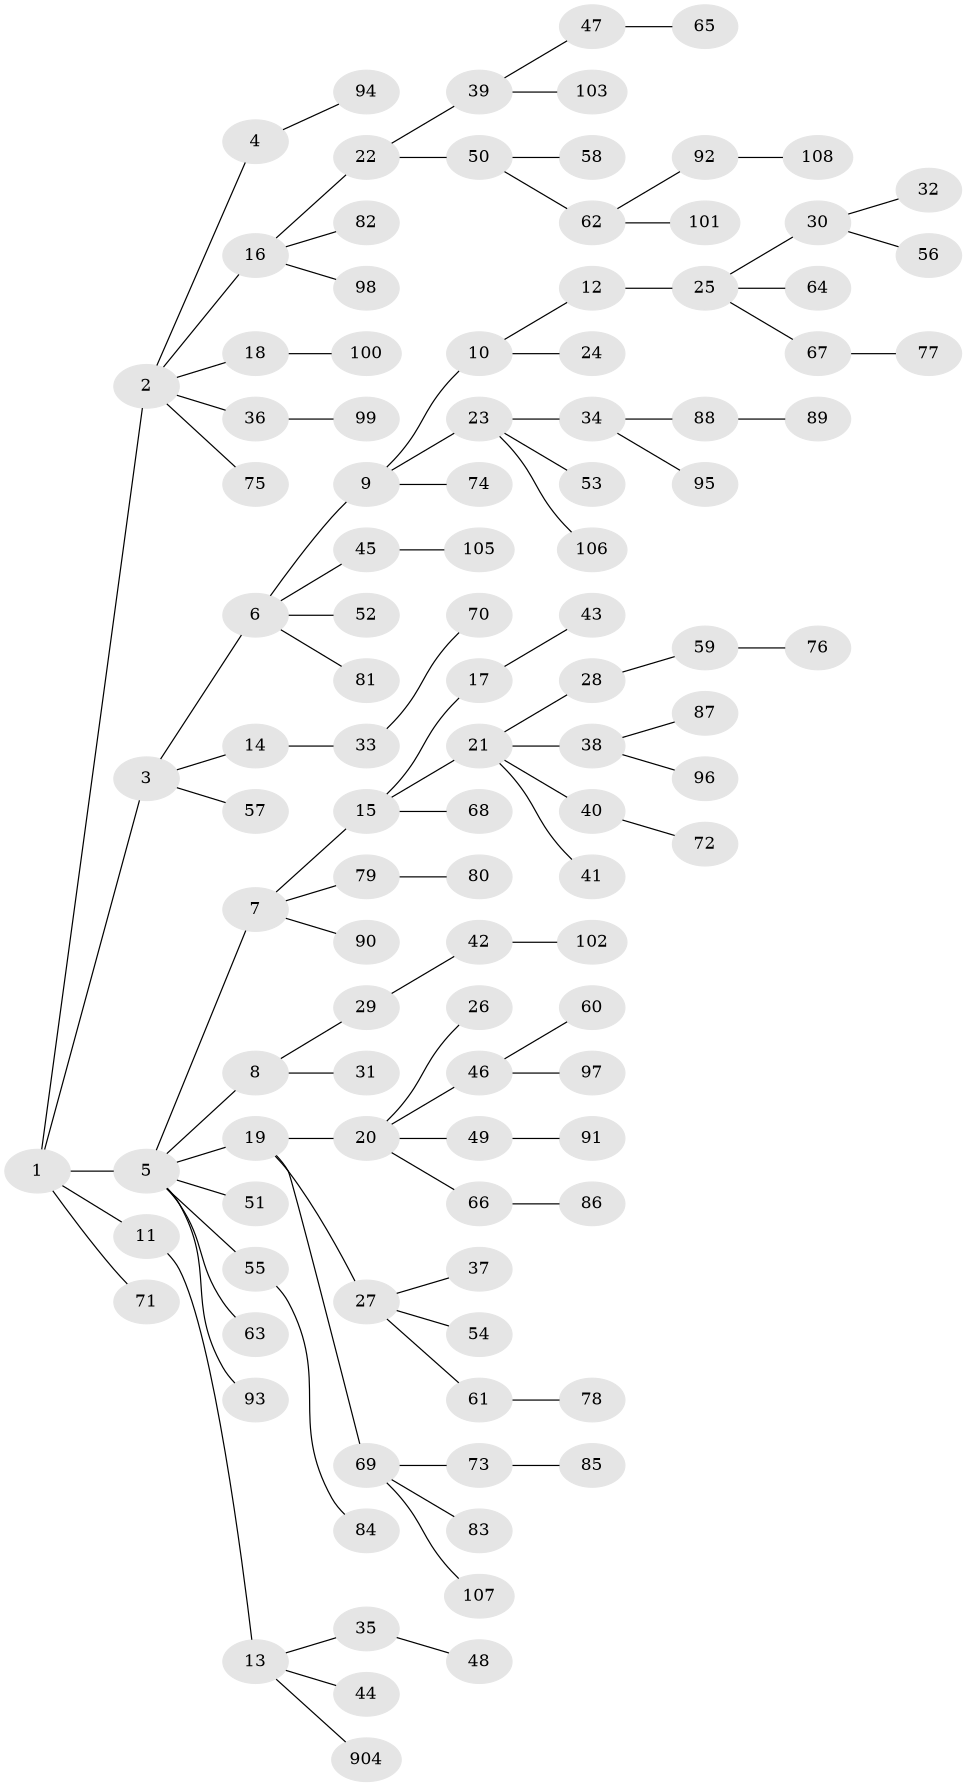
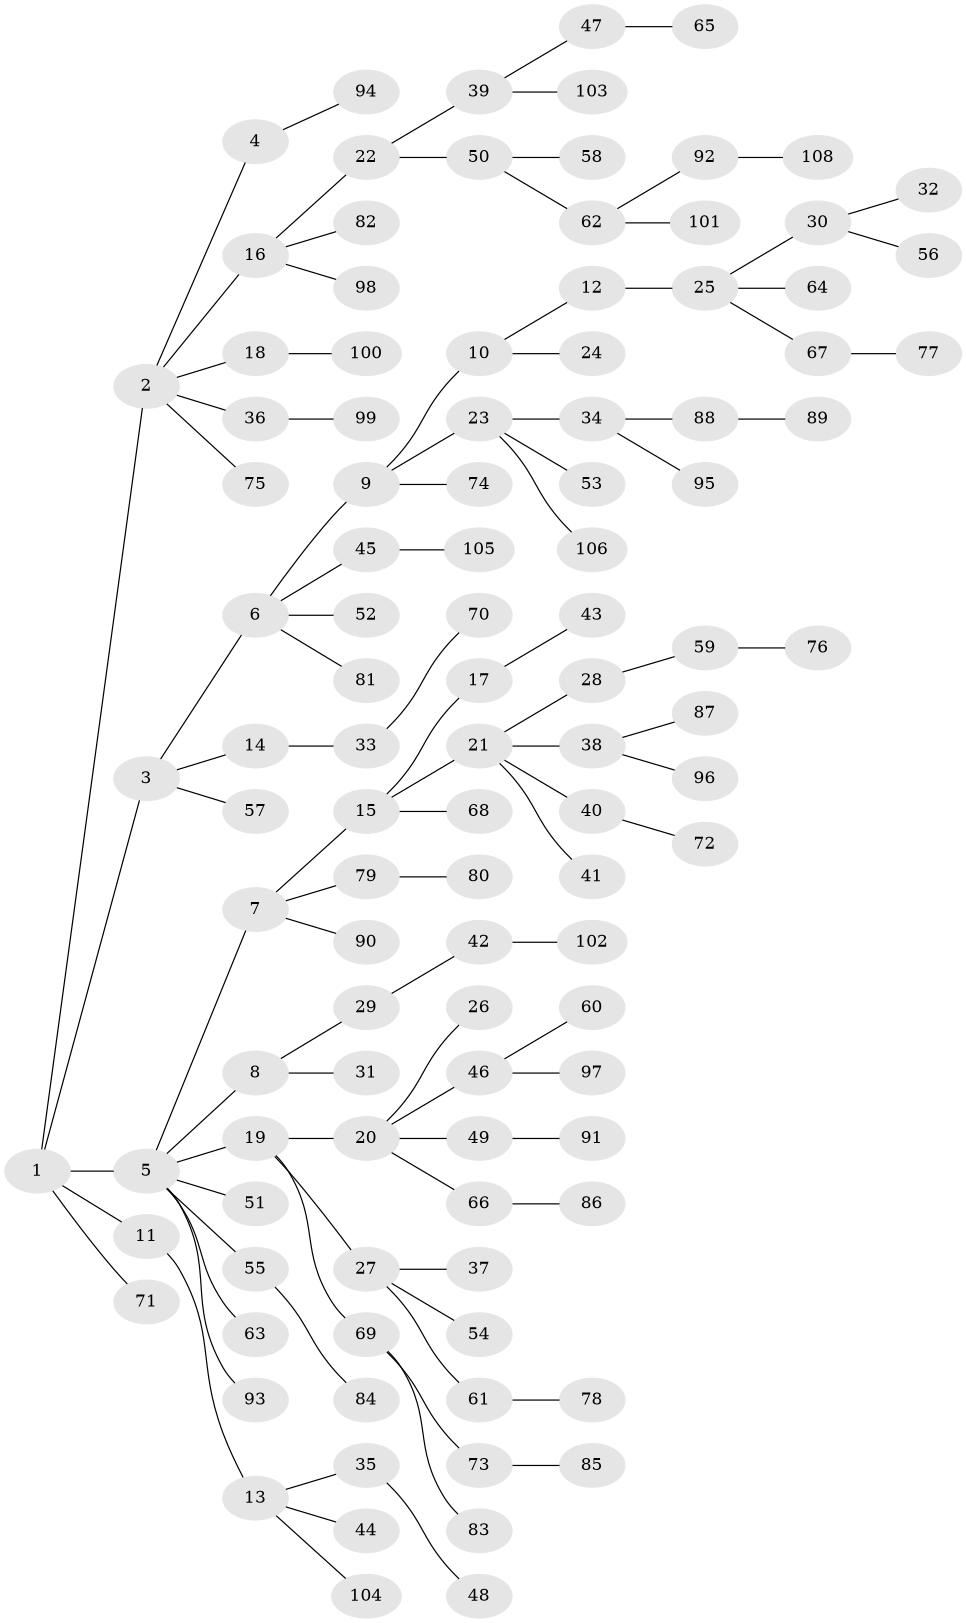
(479, 1596) -> none
(366, 1760) -> (366, 1596)
